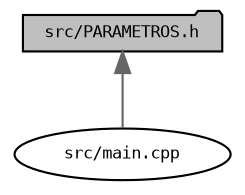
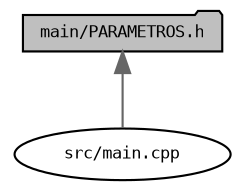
(123, 33) -> (123, 33)
